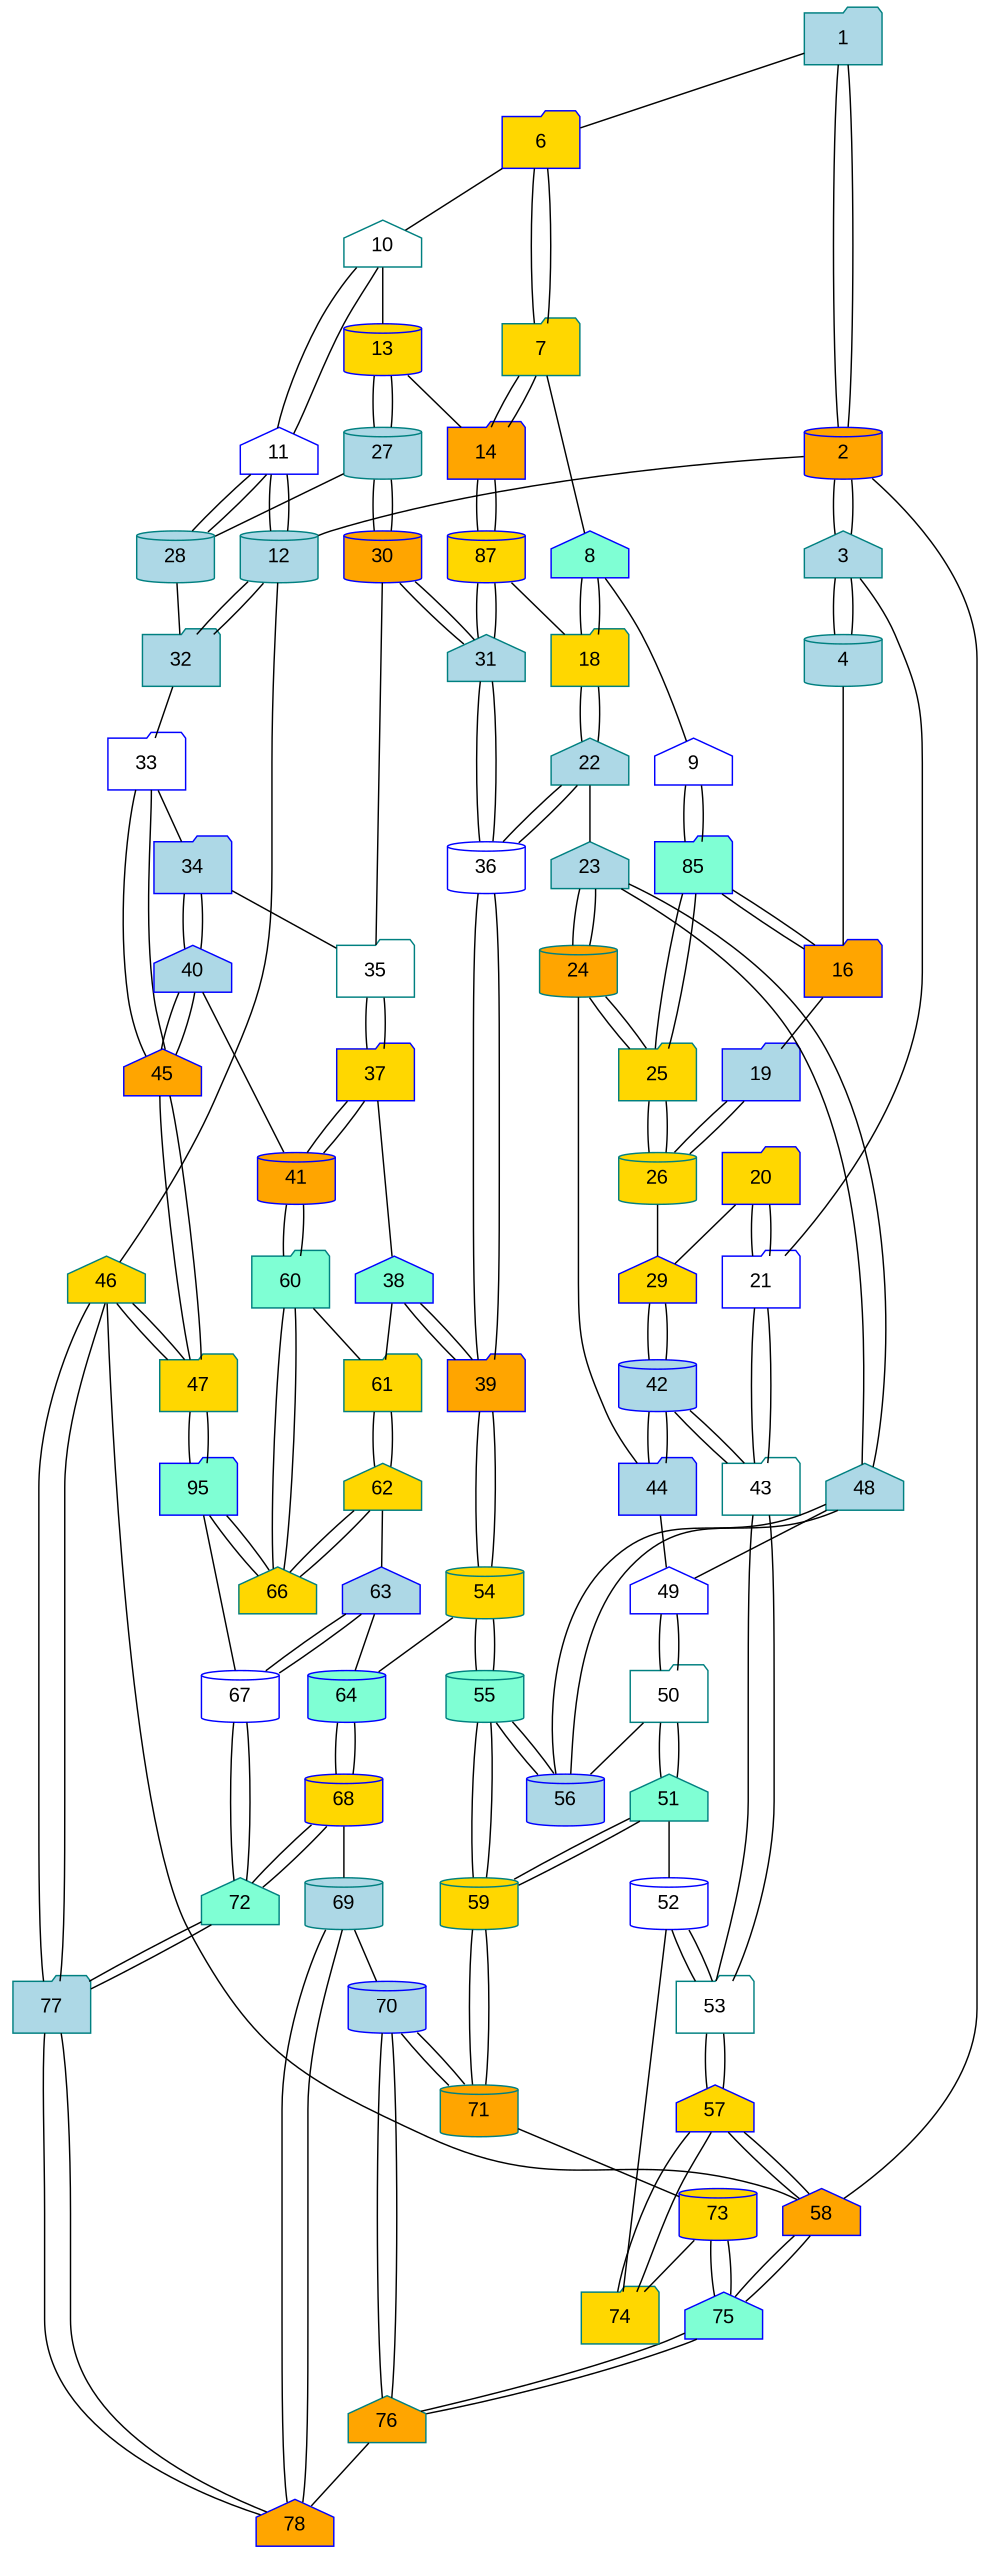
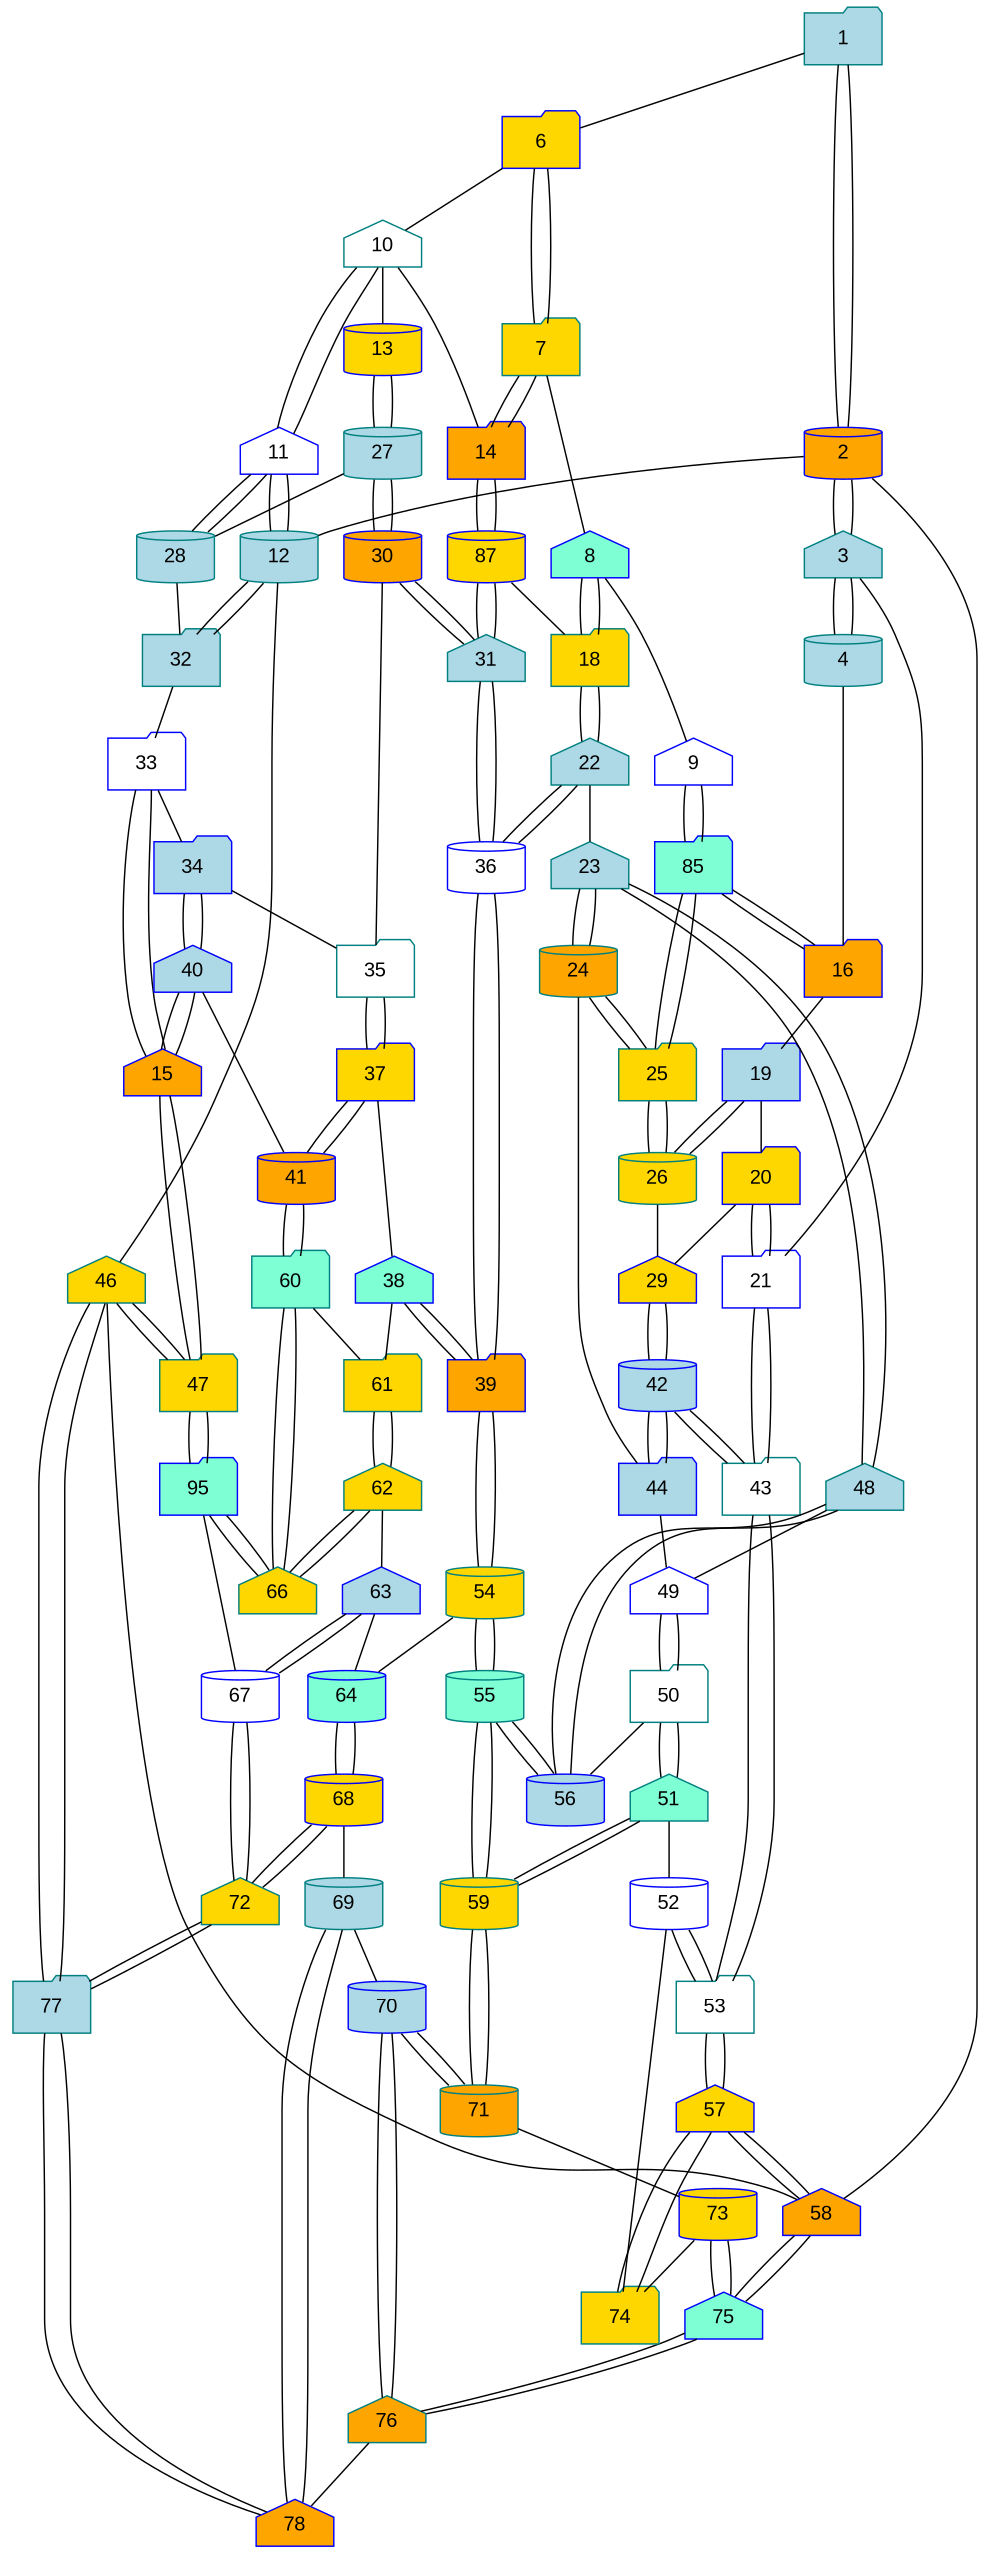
(434, 401) -> (445, 344)
(163, 1075) -> (163, 1075)
none -> (761, 1127)
(240, 1904) -> (240, 1904)
